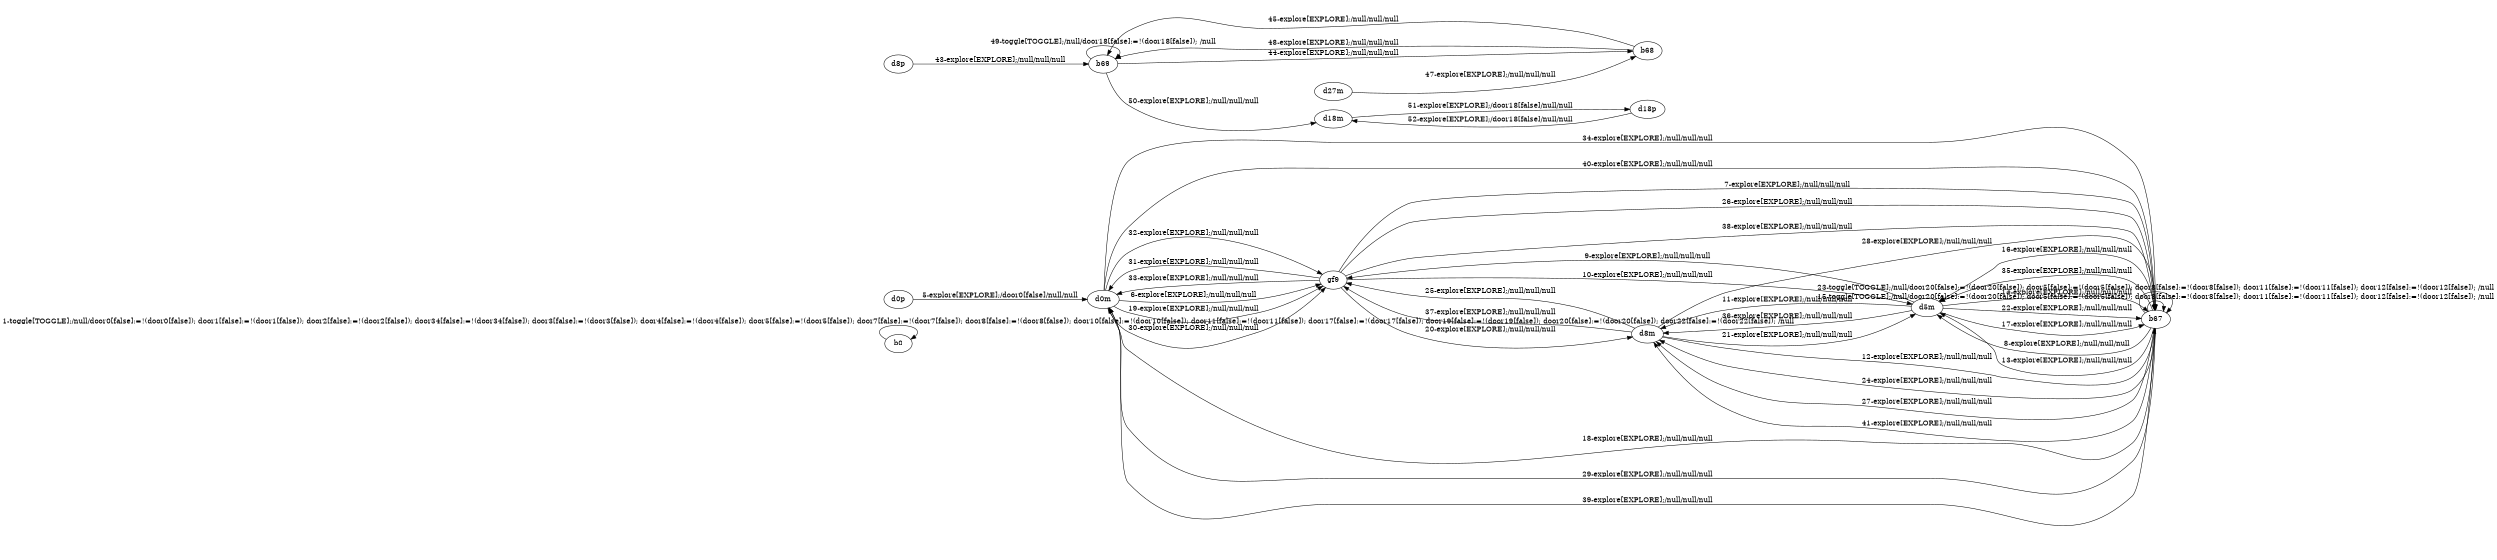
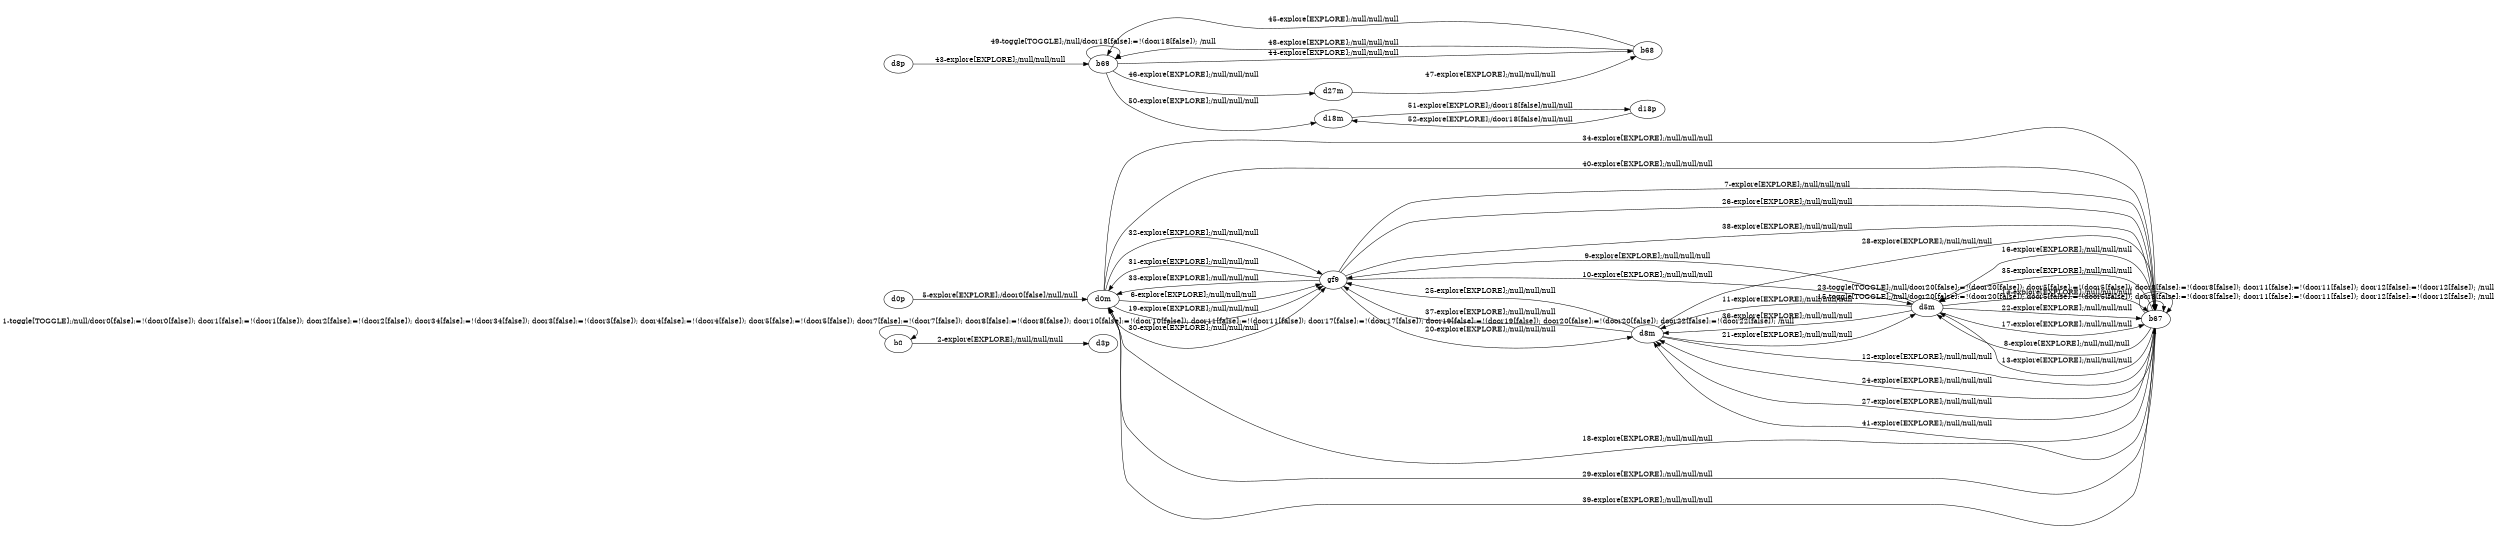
none -> (1210, 93)
none -> (1103, 344)
